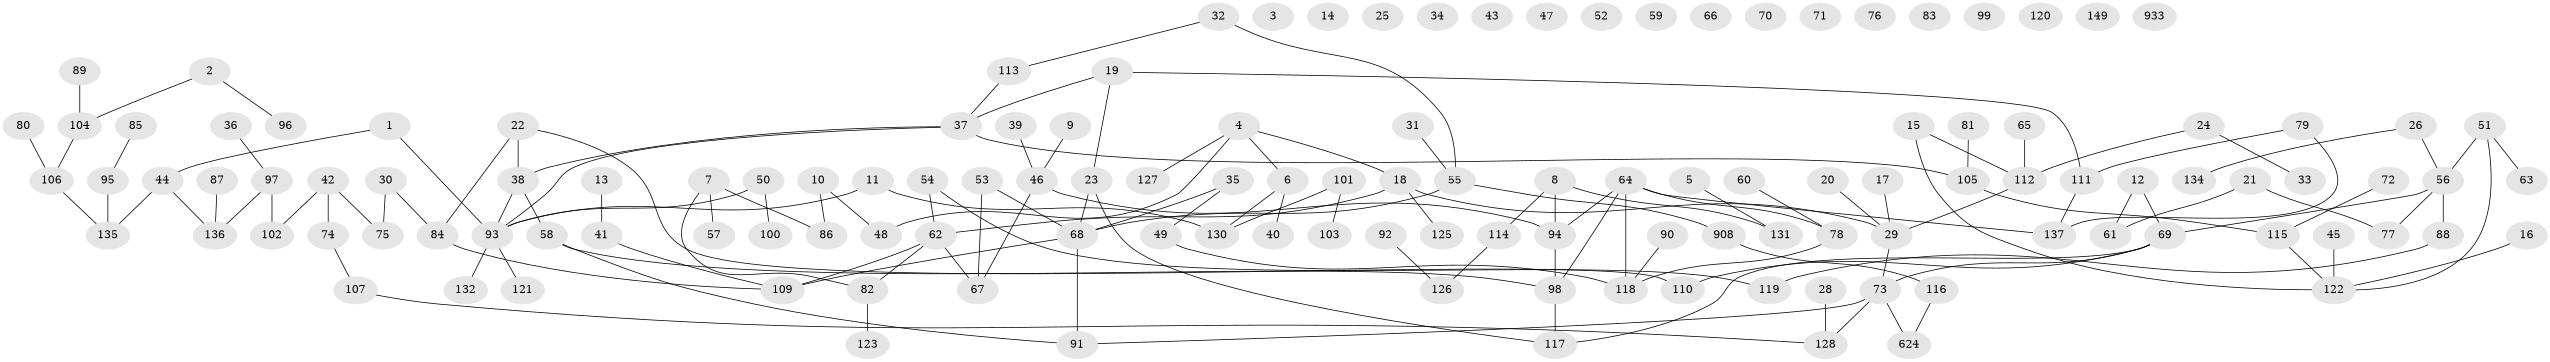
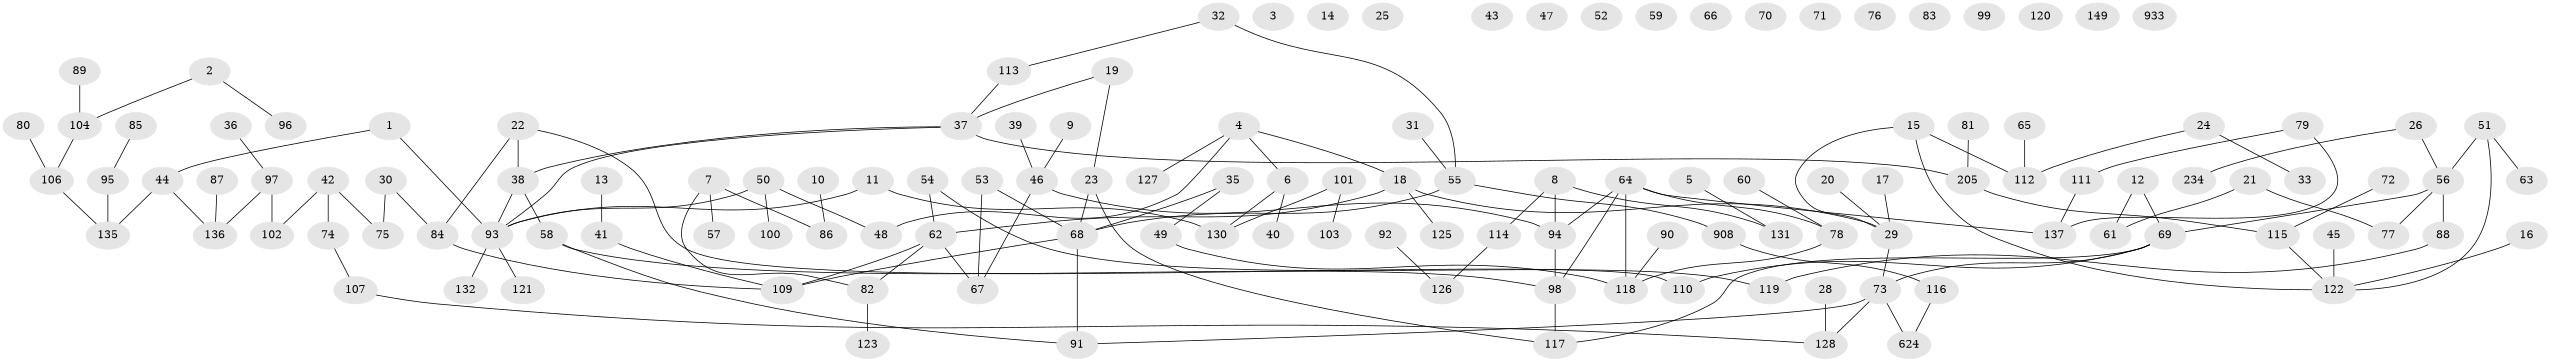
(1437, 17) -> none
(1625, 83) -> none
(1968, 181) -> (1968, 181)
(2194, 181) -> (2194, 181)
(850, 208) -> (829, 211)
(1959, 210) -> (1798, 171)
